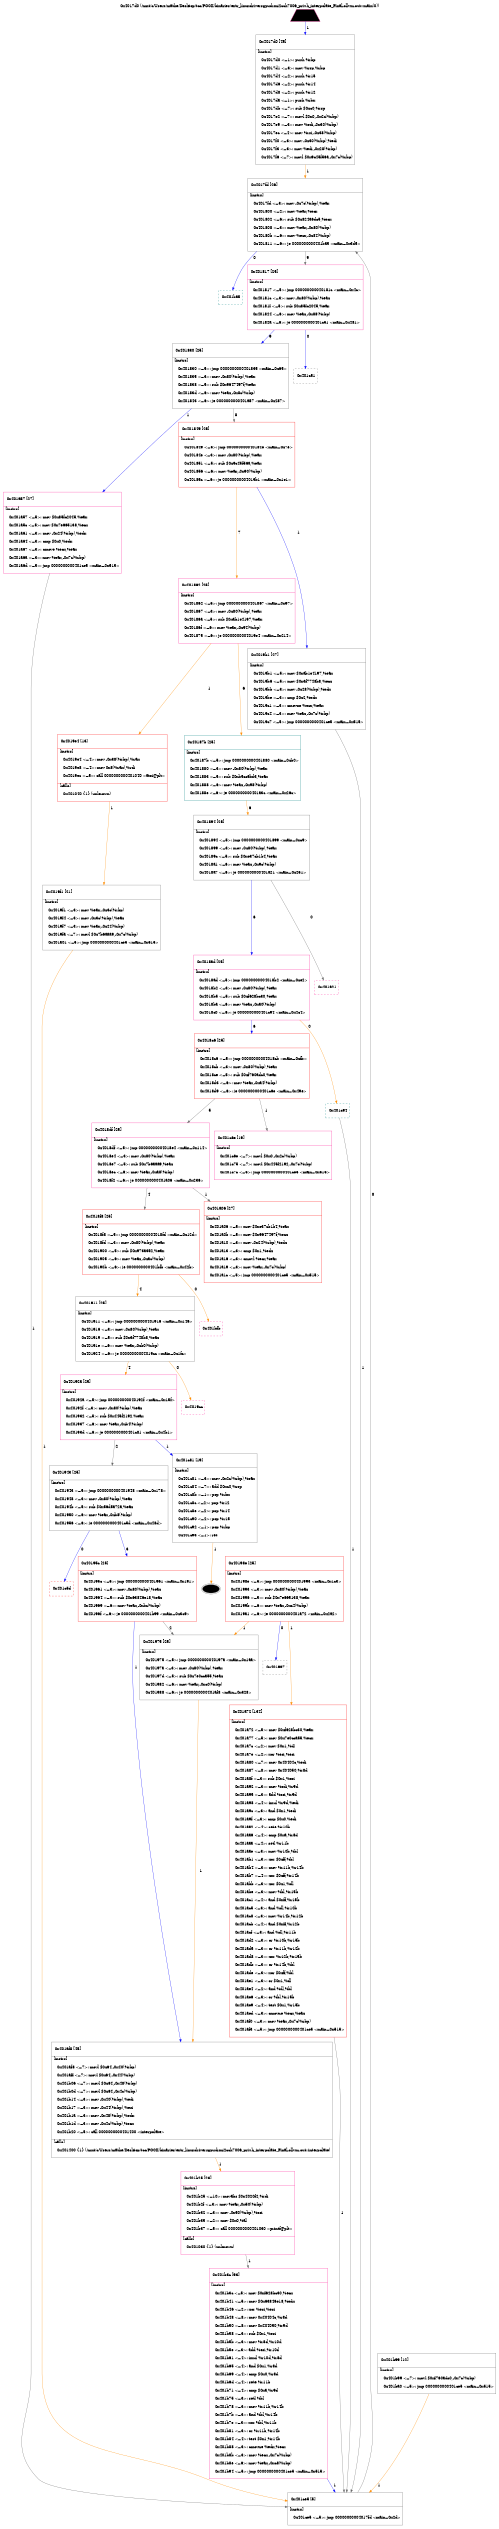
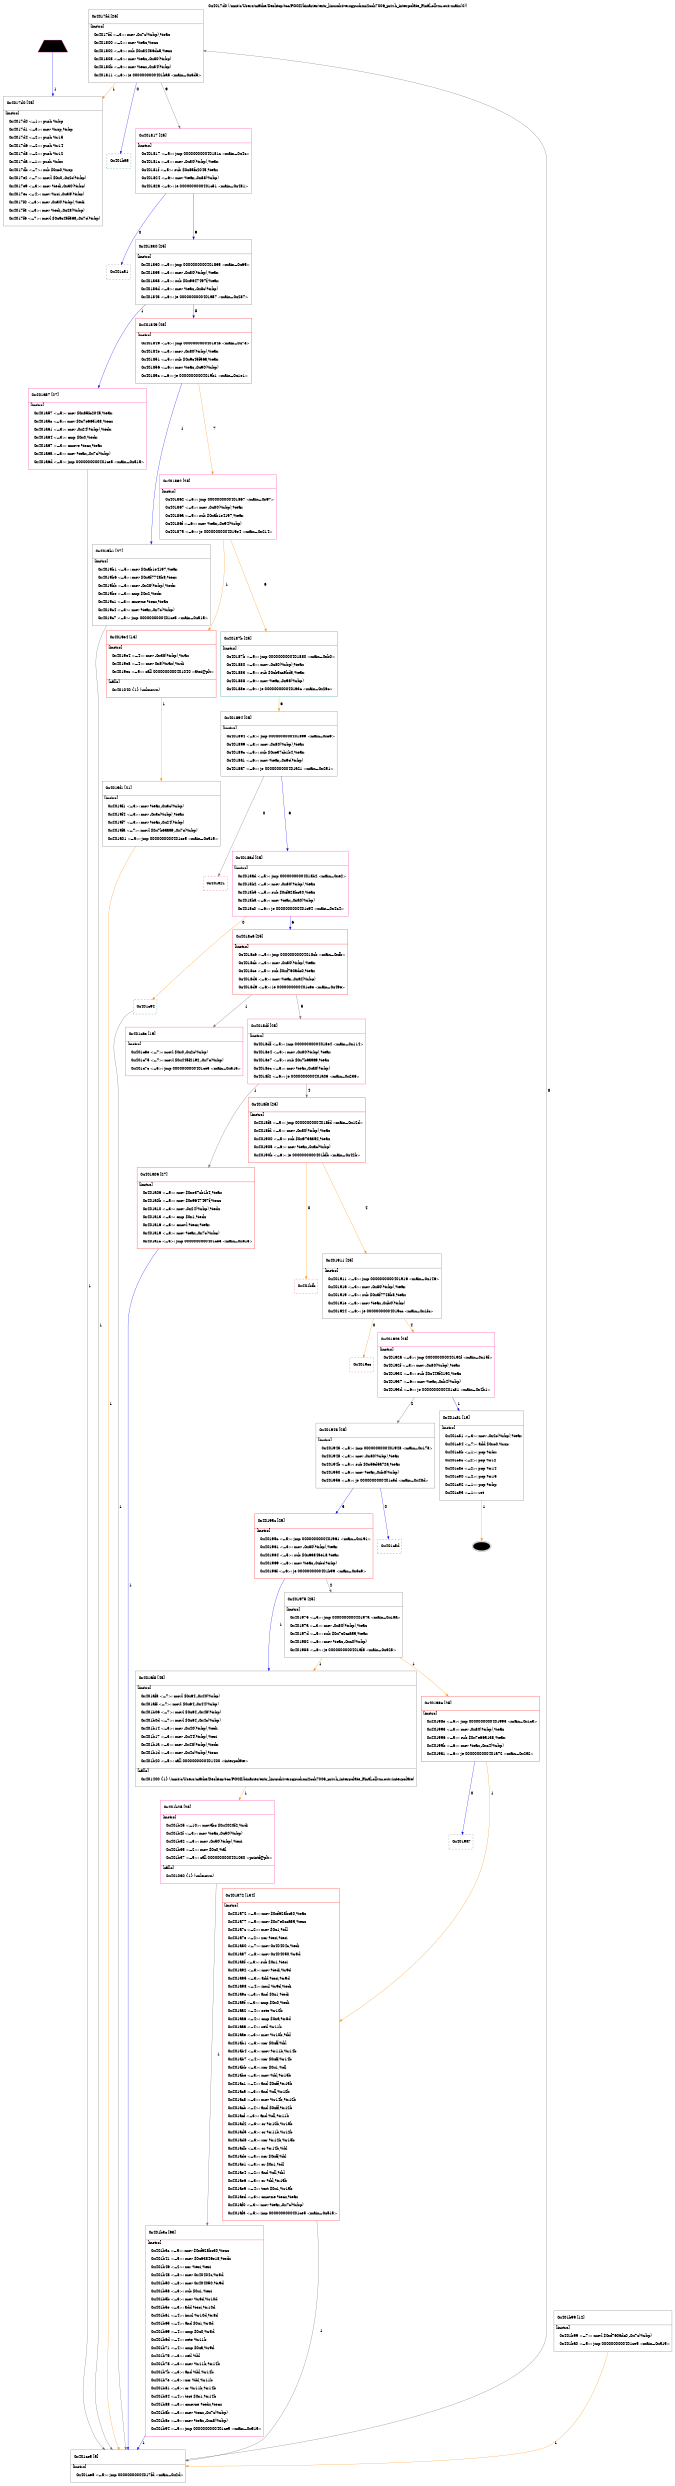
(305, 170) -> (110, 90)
(234, 414) -> (194, 310)
(243, 1627) -> (424, 1675)
none -> (128, 1844)
